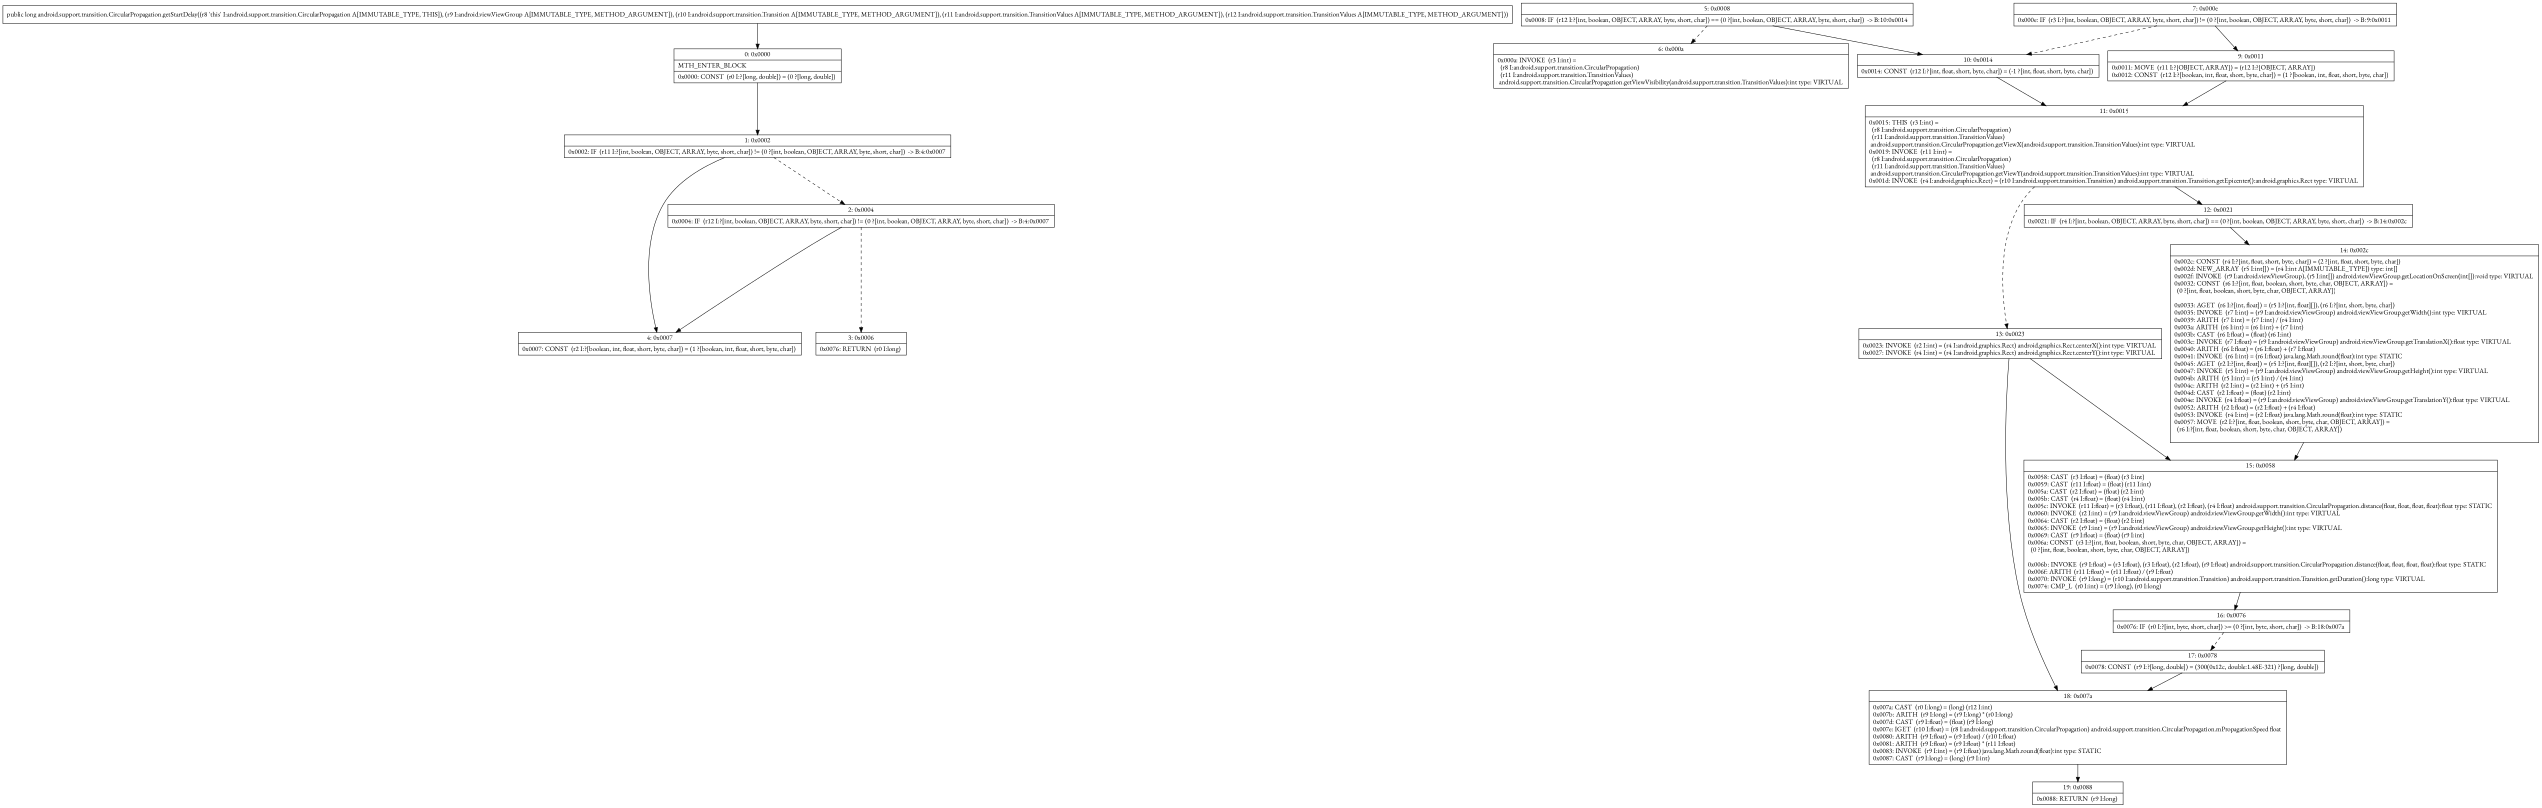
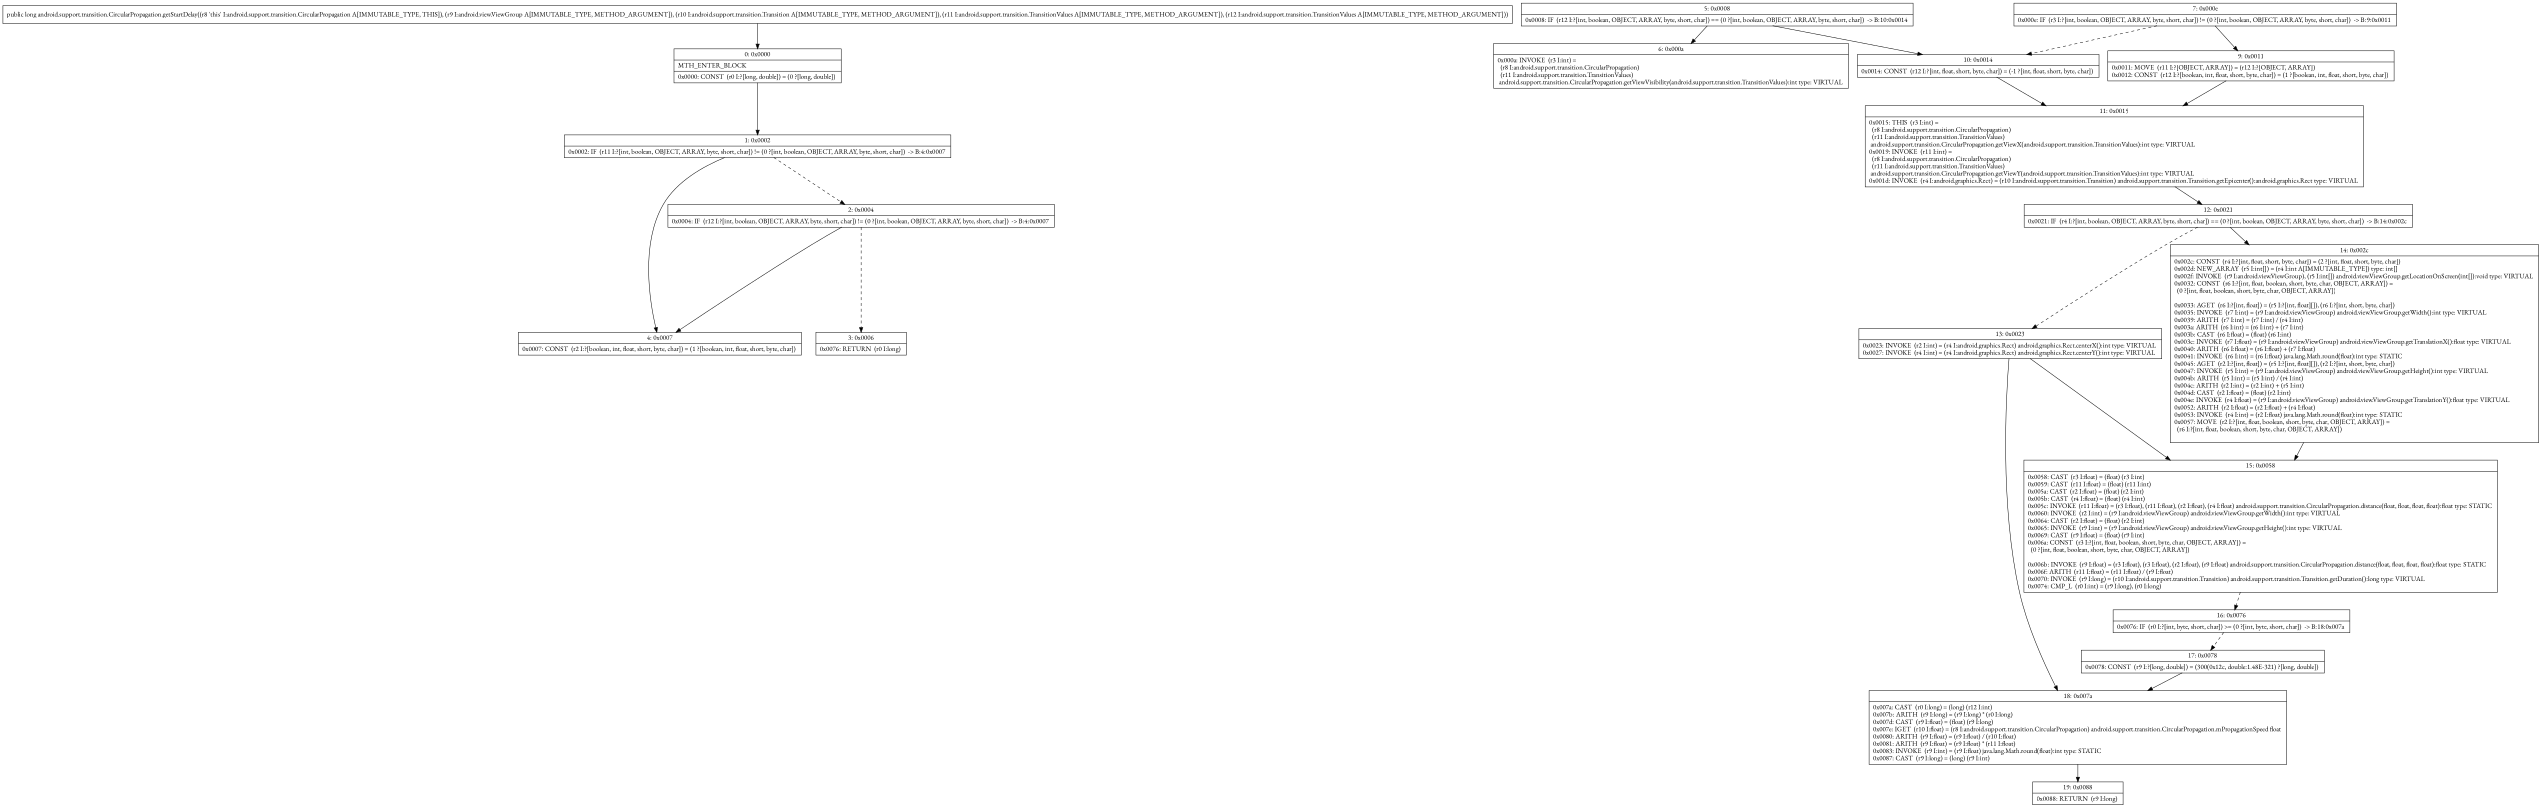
(1701, 33) -> (1701, 33)
(2005, 251) -> (2116, 275)
(2238, 599) -> (2238, 599)
